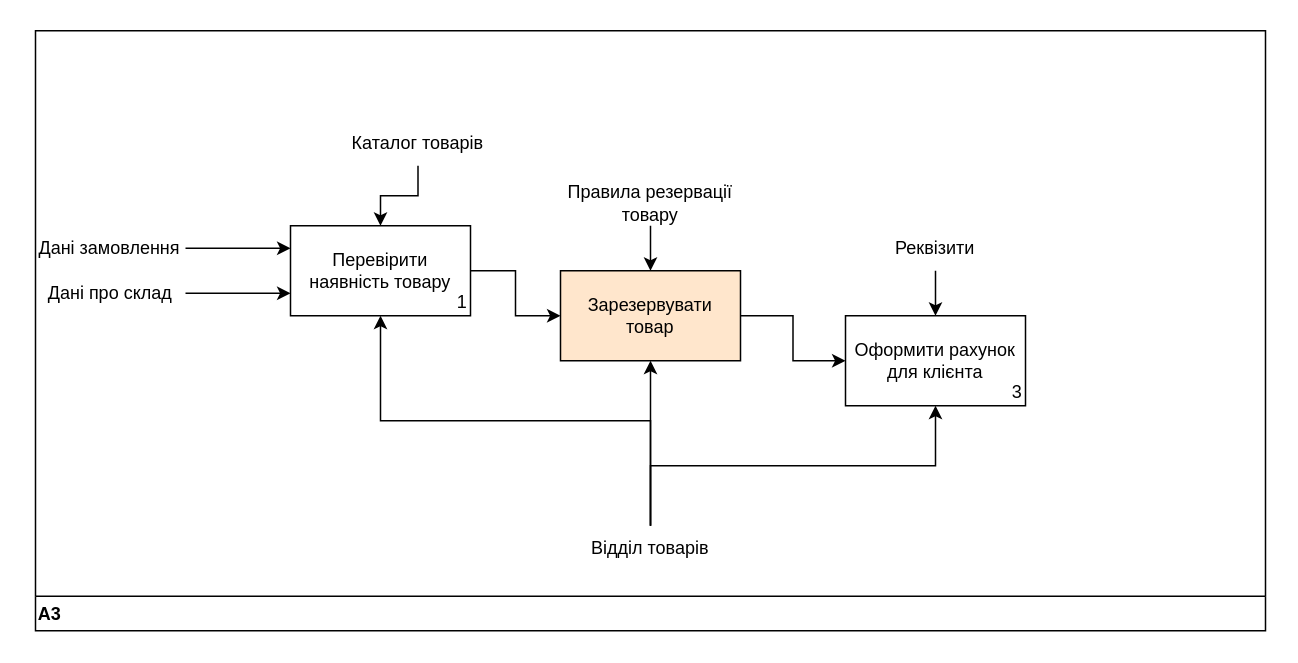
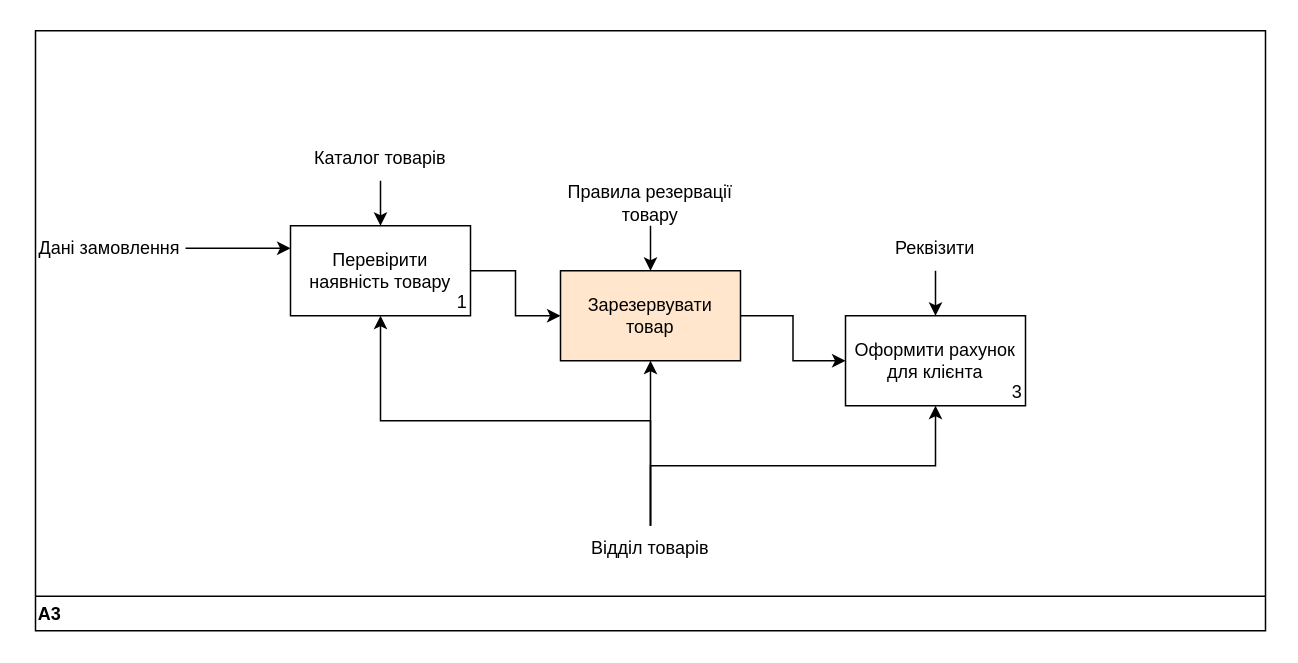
(418, 143) -> (380, 158)
(110, 293) -> none
(232, 293) -> none
